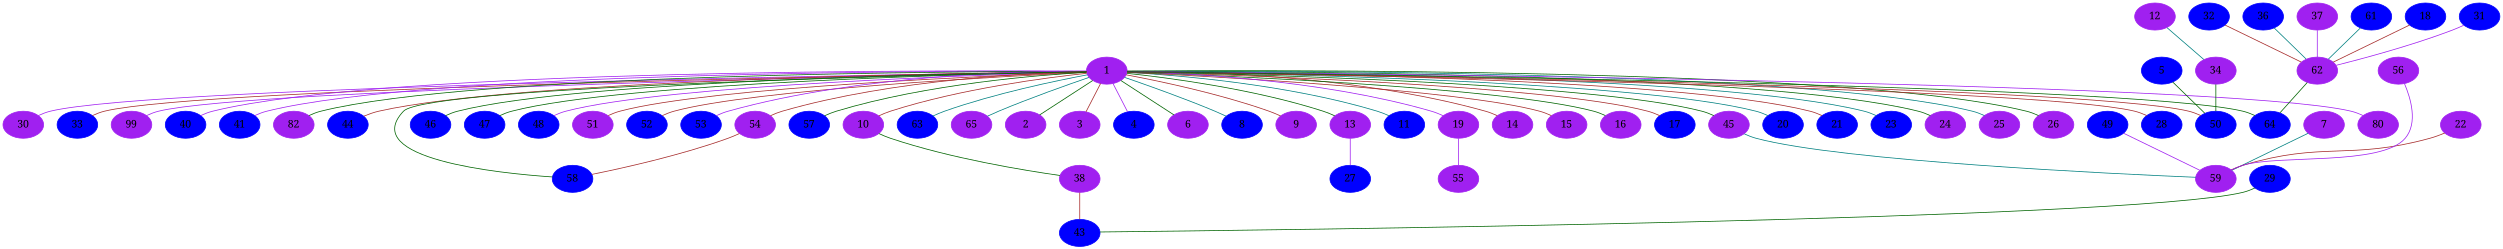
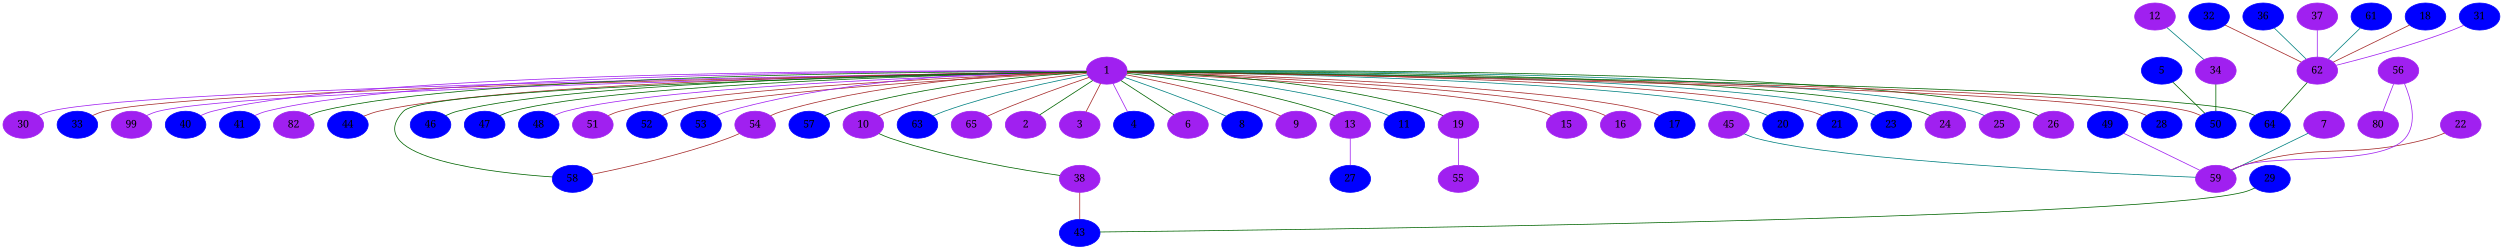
(1422, 82) -> none
(1334, 90) -> (1334, 90)
(2055, 90) -> (2388, 98)
(1463, 92) -> (1463, 92)
(1038, 96) -> (1038, 96)
(1513, 125) -> none
